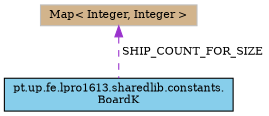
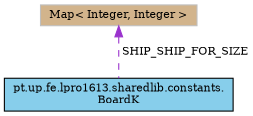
(192, 52) -> (184, 52)
